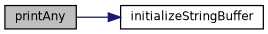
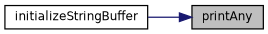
(92, 17) -> (164, 17)
